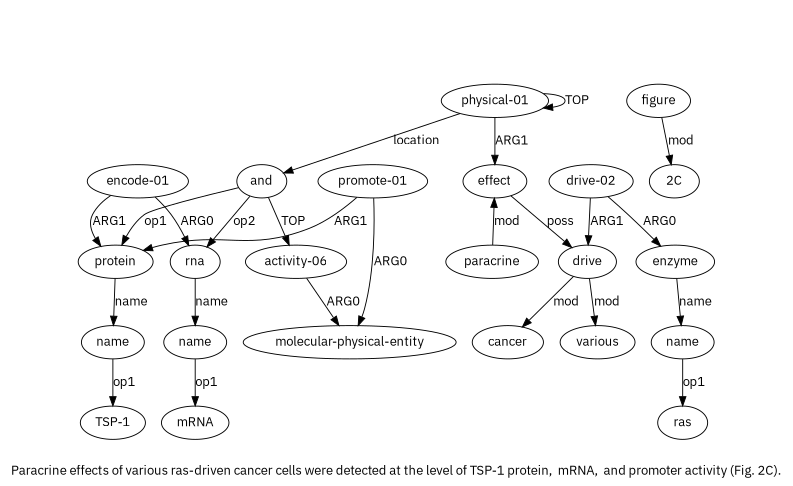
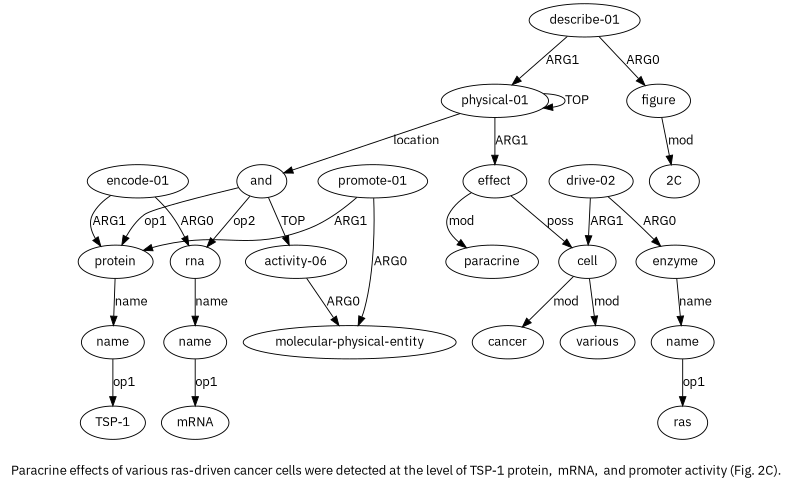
none -> (585, 20)
(493, 226) -> (449, 215)
(587, 262) -> (587, 262)
